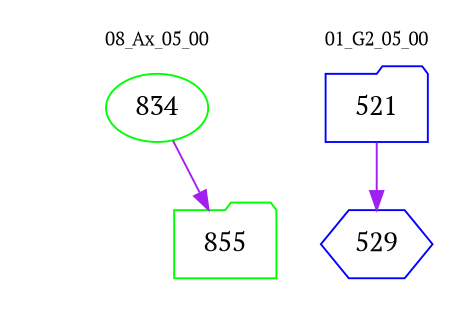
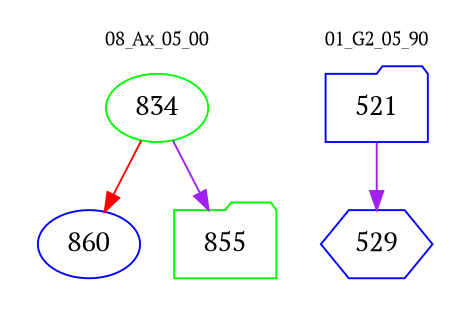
(377, 41) -> (377, 41)
none -> (89, 244)
